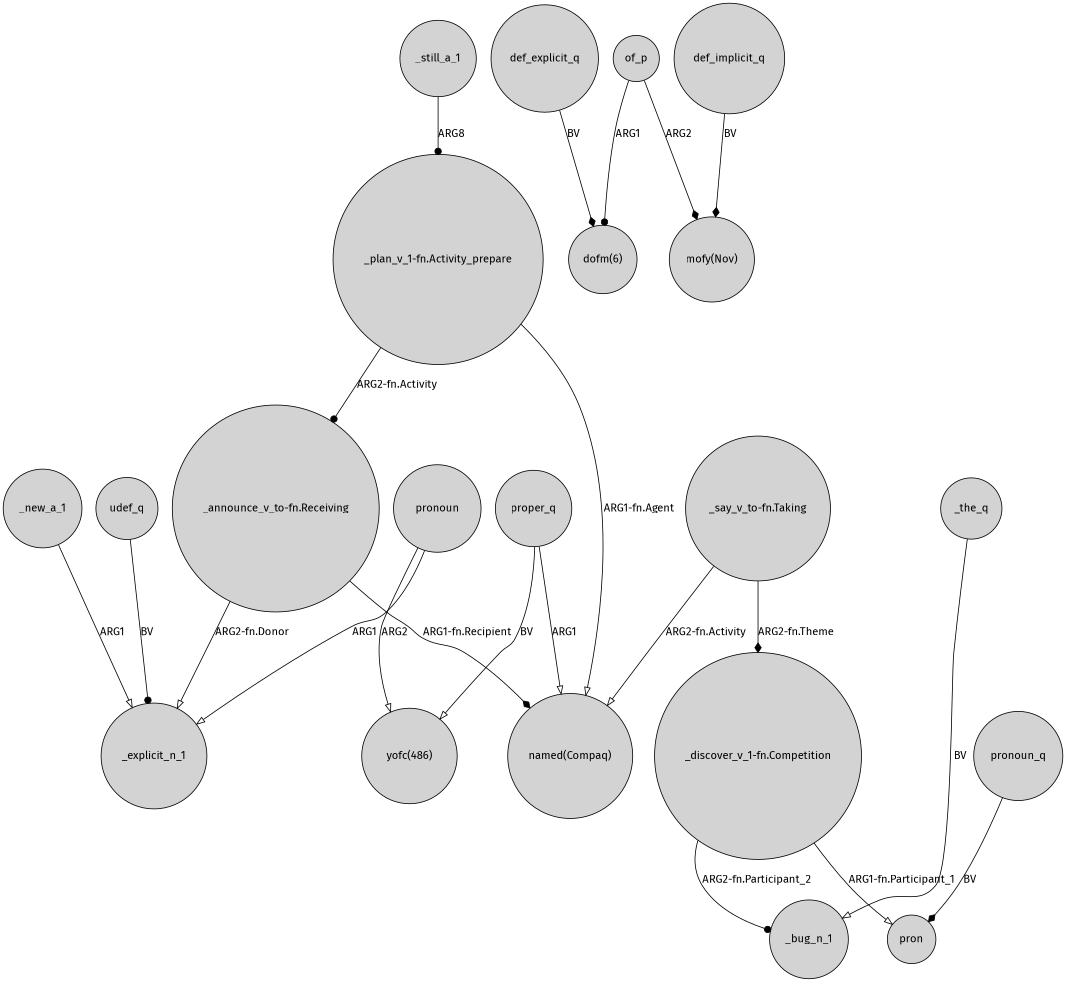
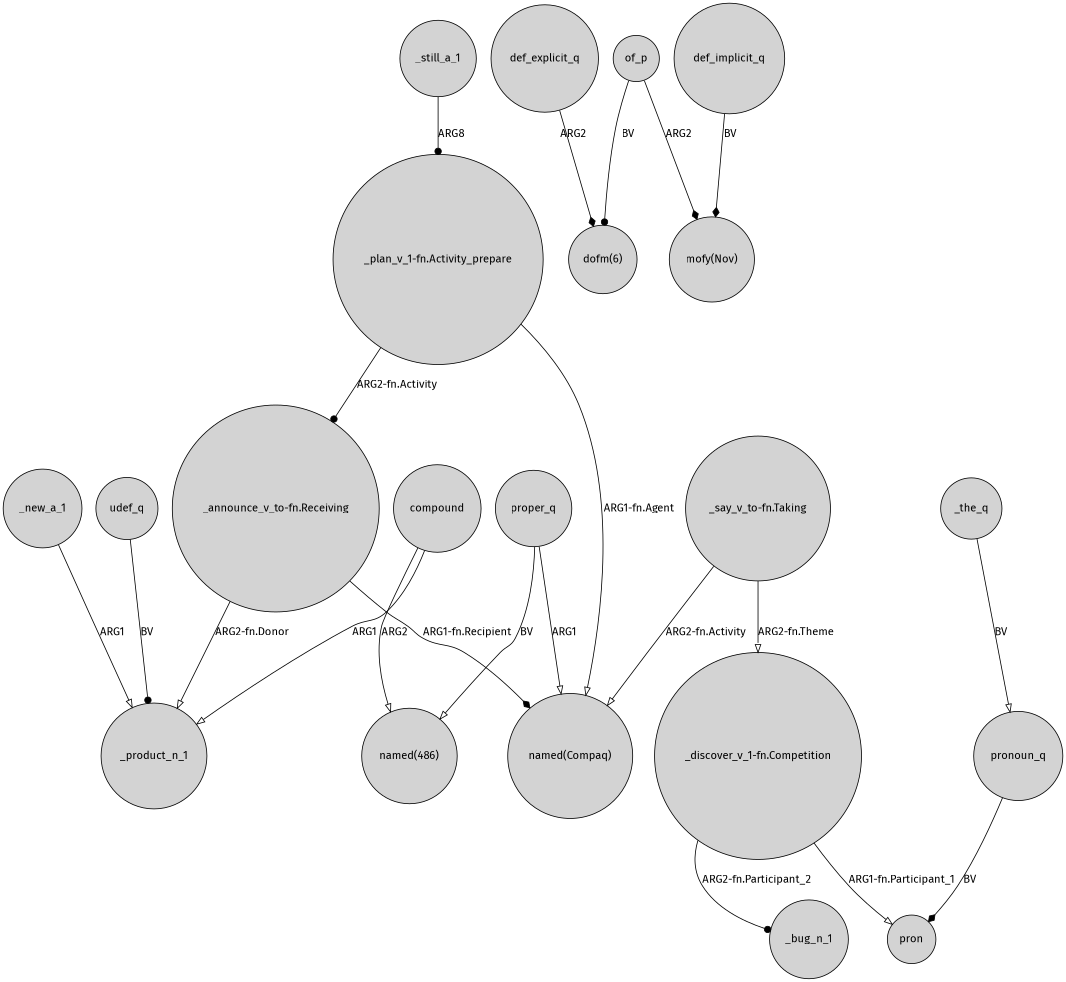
(573, 134) -> (573, 134)
(628, 134) -> (628, 134)
(437, 508) -> (437, 508)
(758, 612) -> (758, 612)
(154, 756) -> (154, 756)
(409, 756) -> (409, 756)
(950, 759) -> (993, 621)
